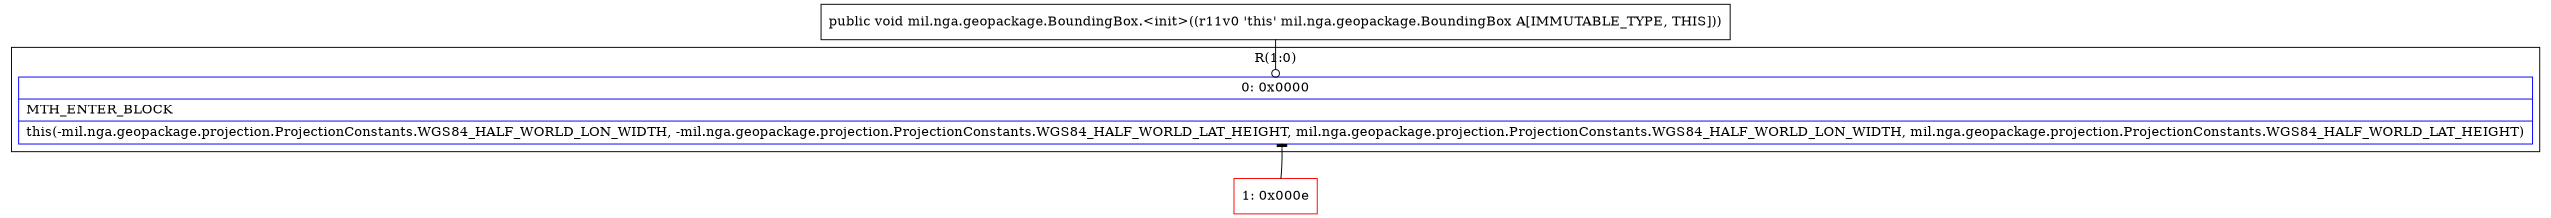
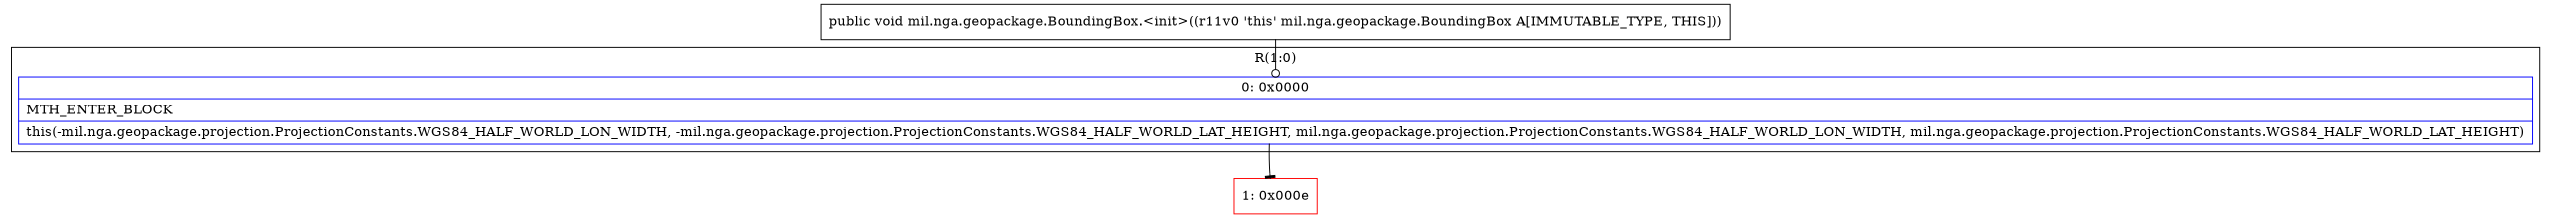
(1282, 164) -> (1269, 159)
